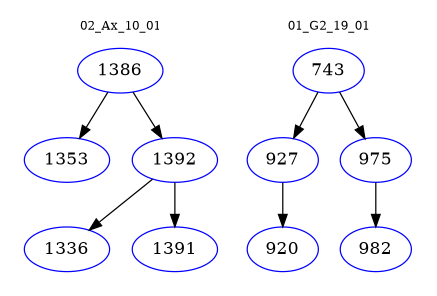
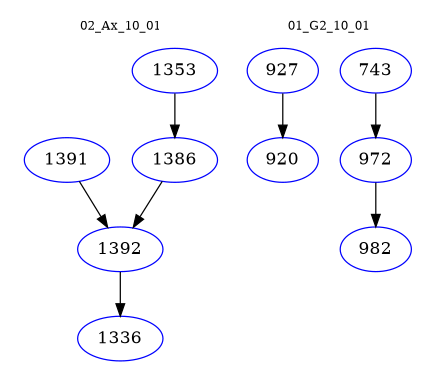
(329, 27) -> (329, 27)
(97, 110) -> (175, 109)
(309, 110) -> none
(376, 160) -> (376, 160)
(175, 199) -> (90, 199)
